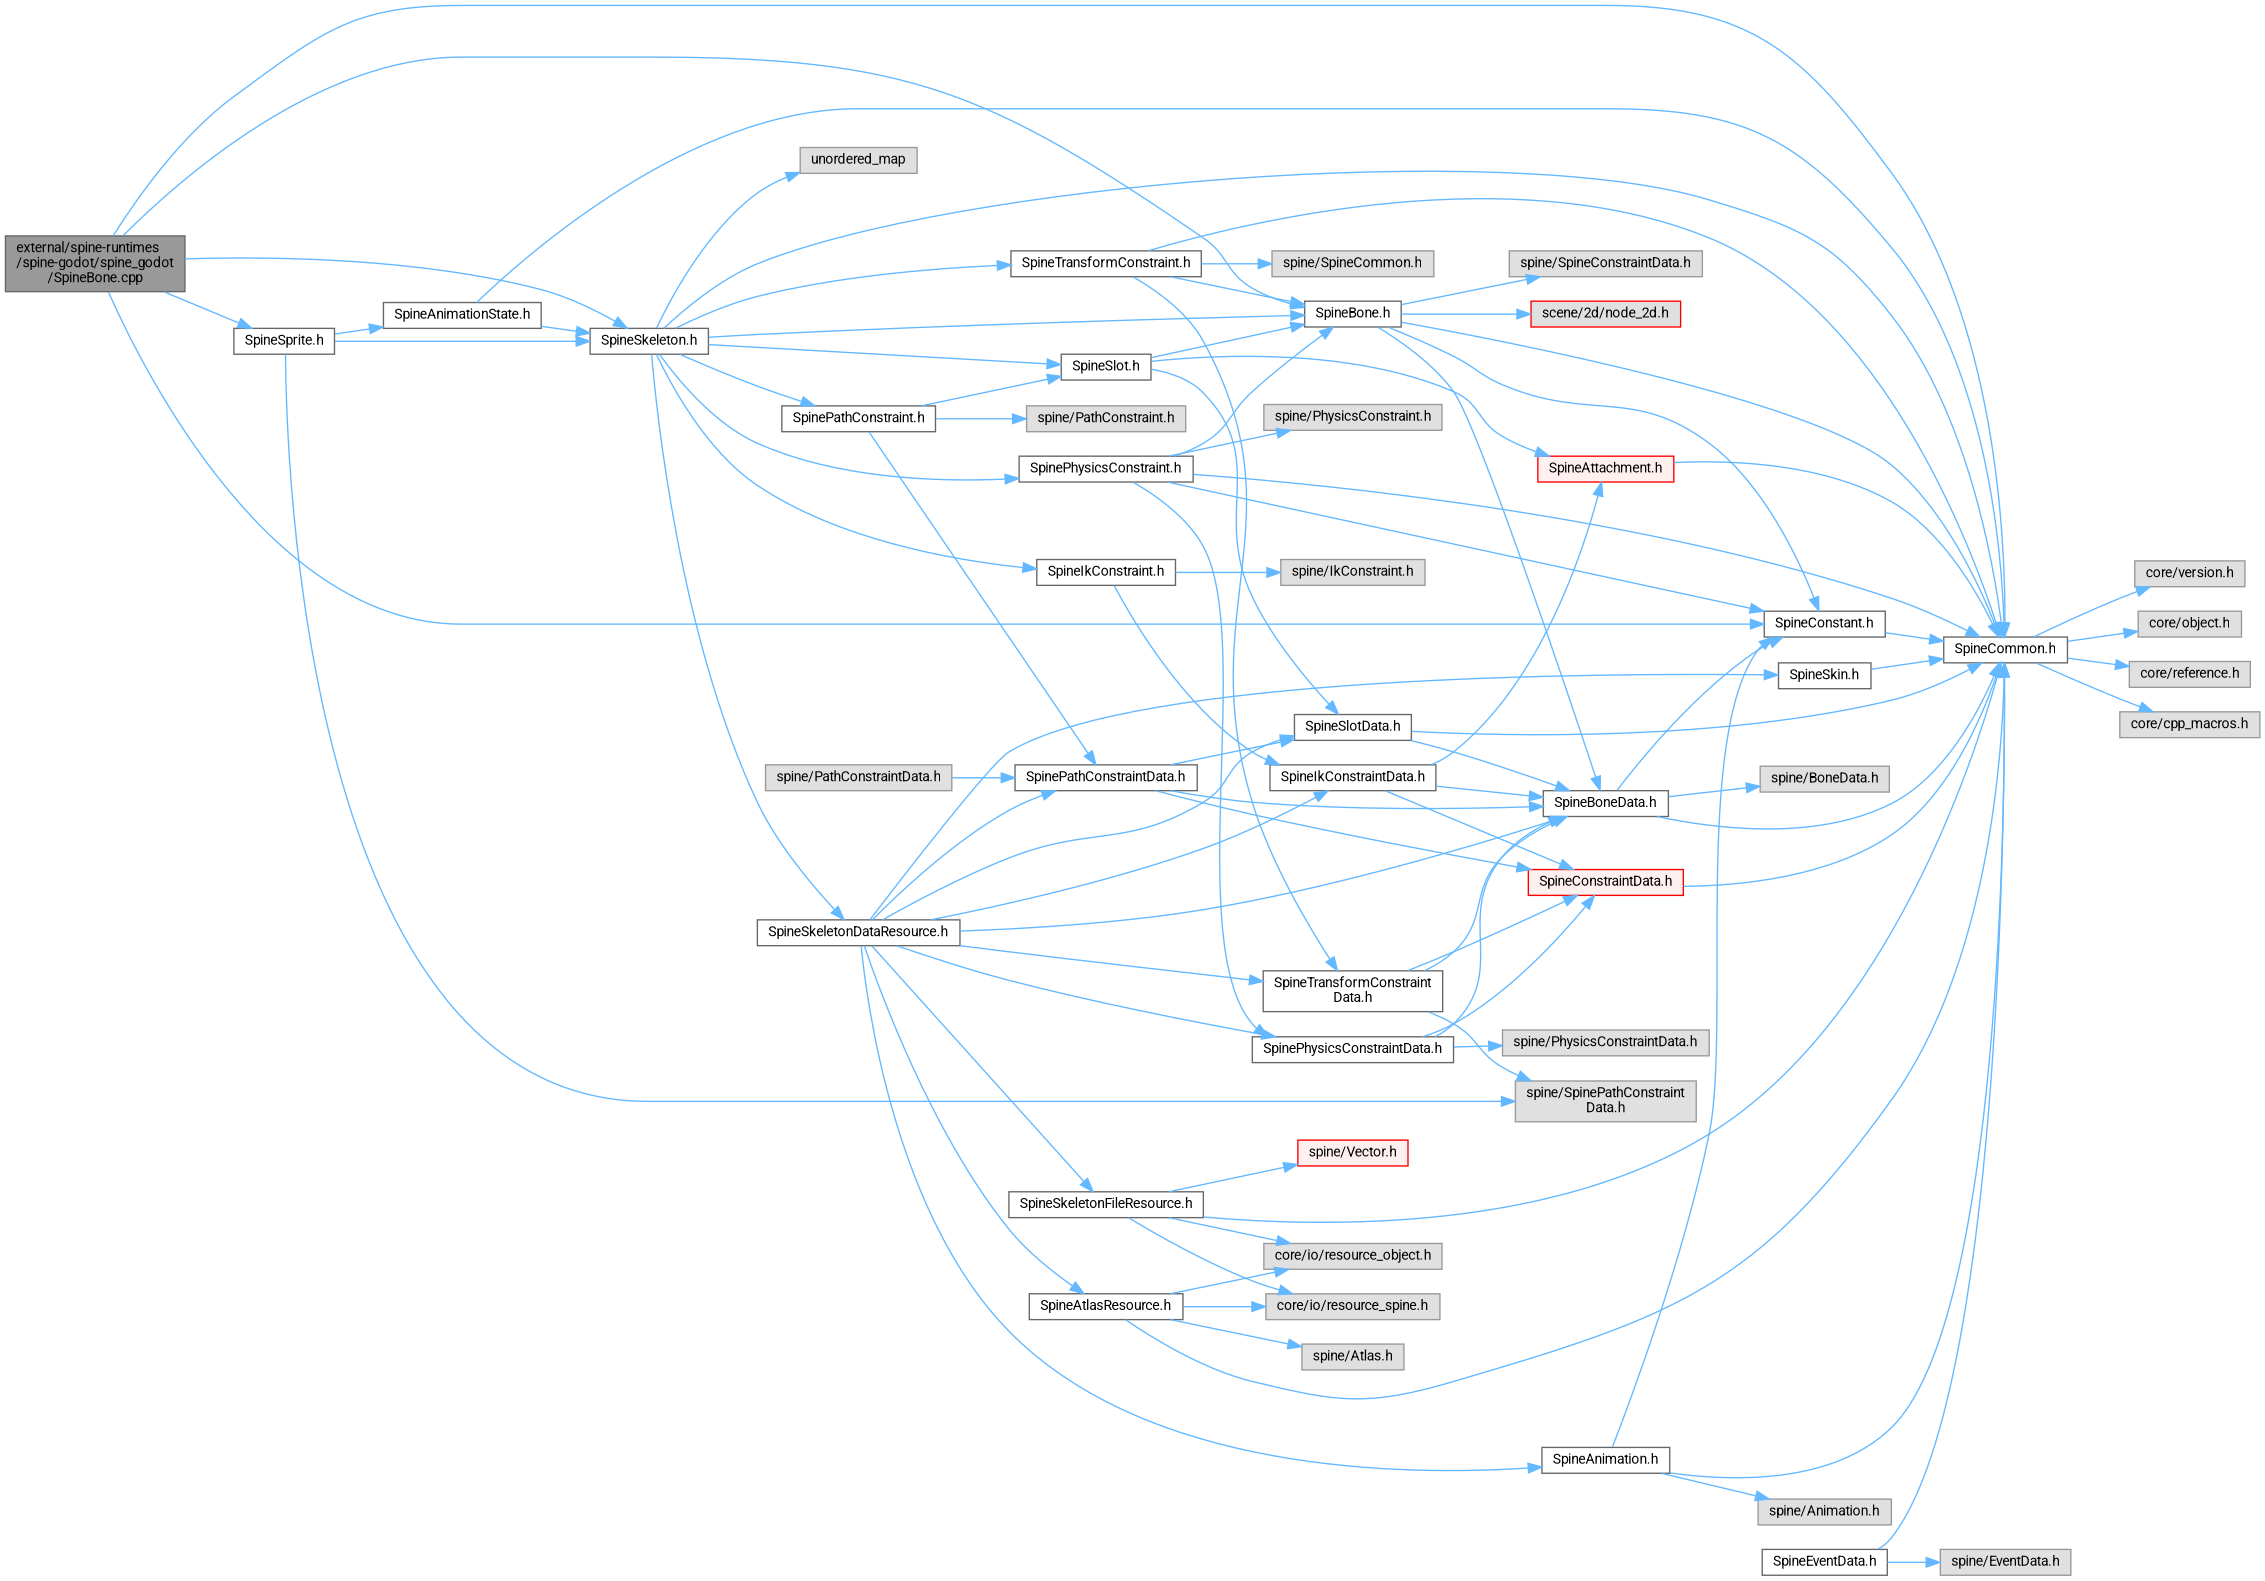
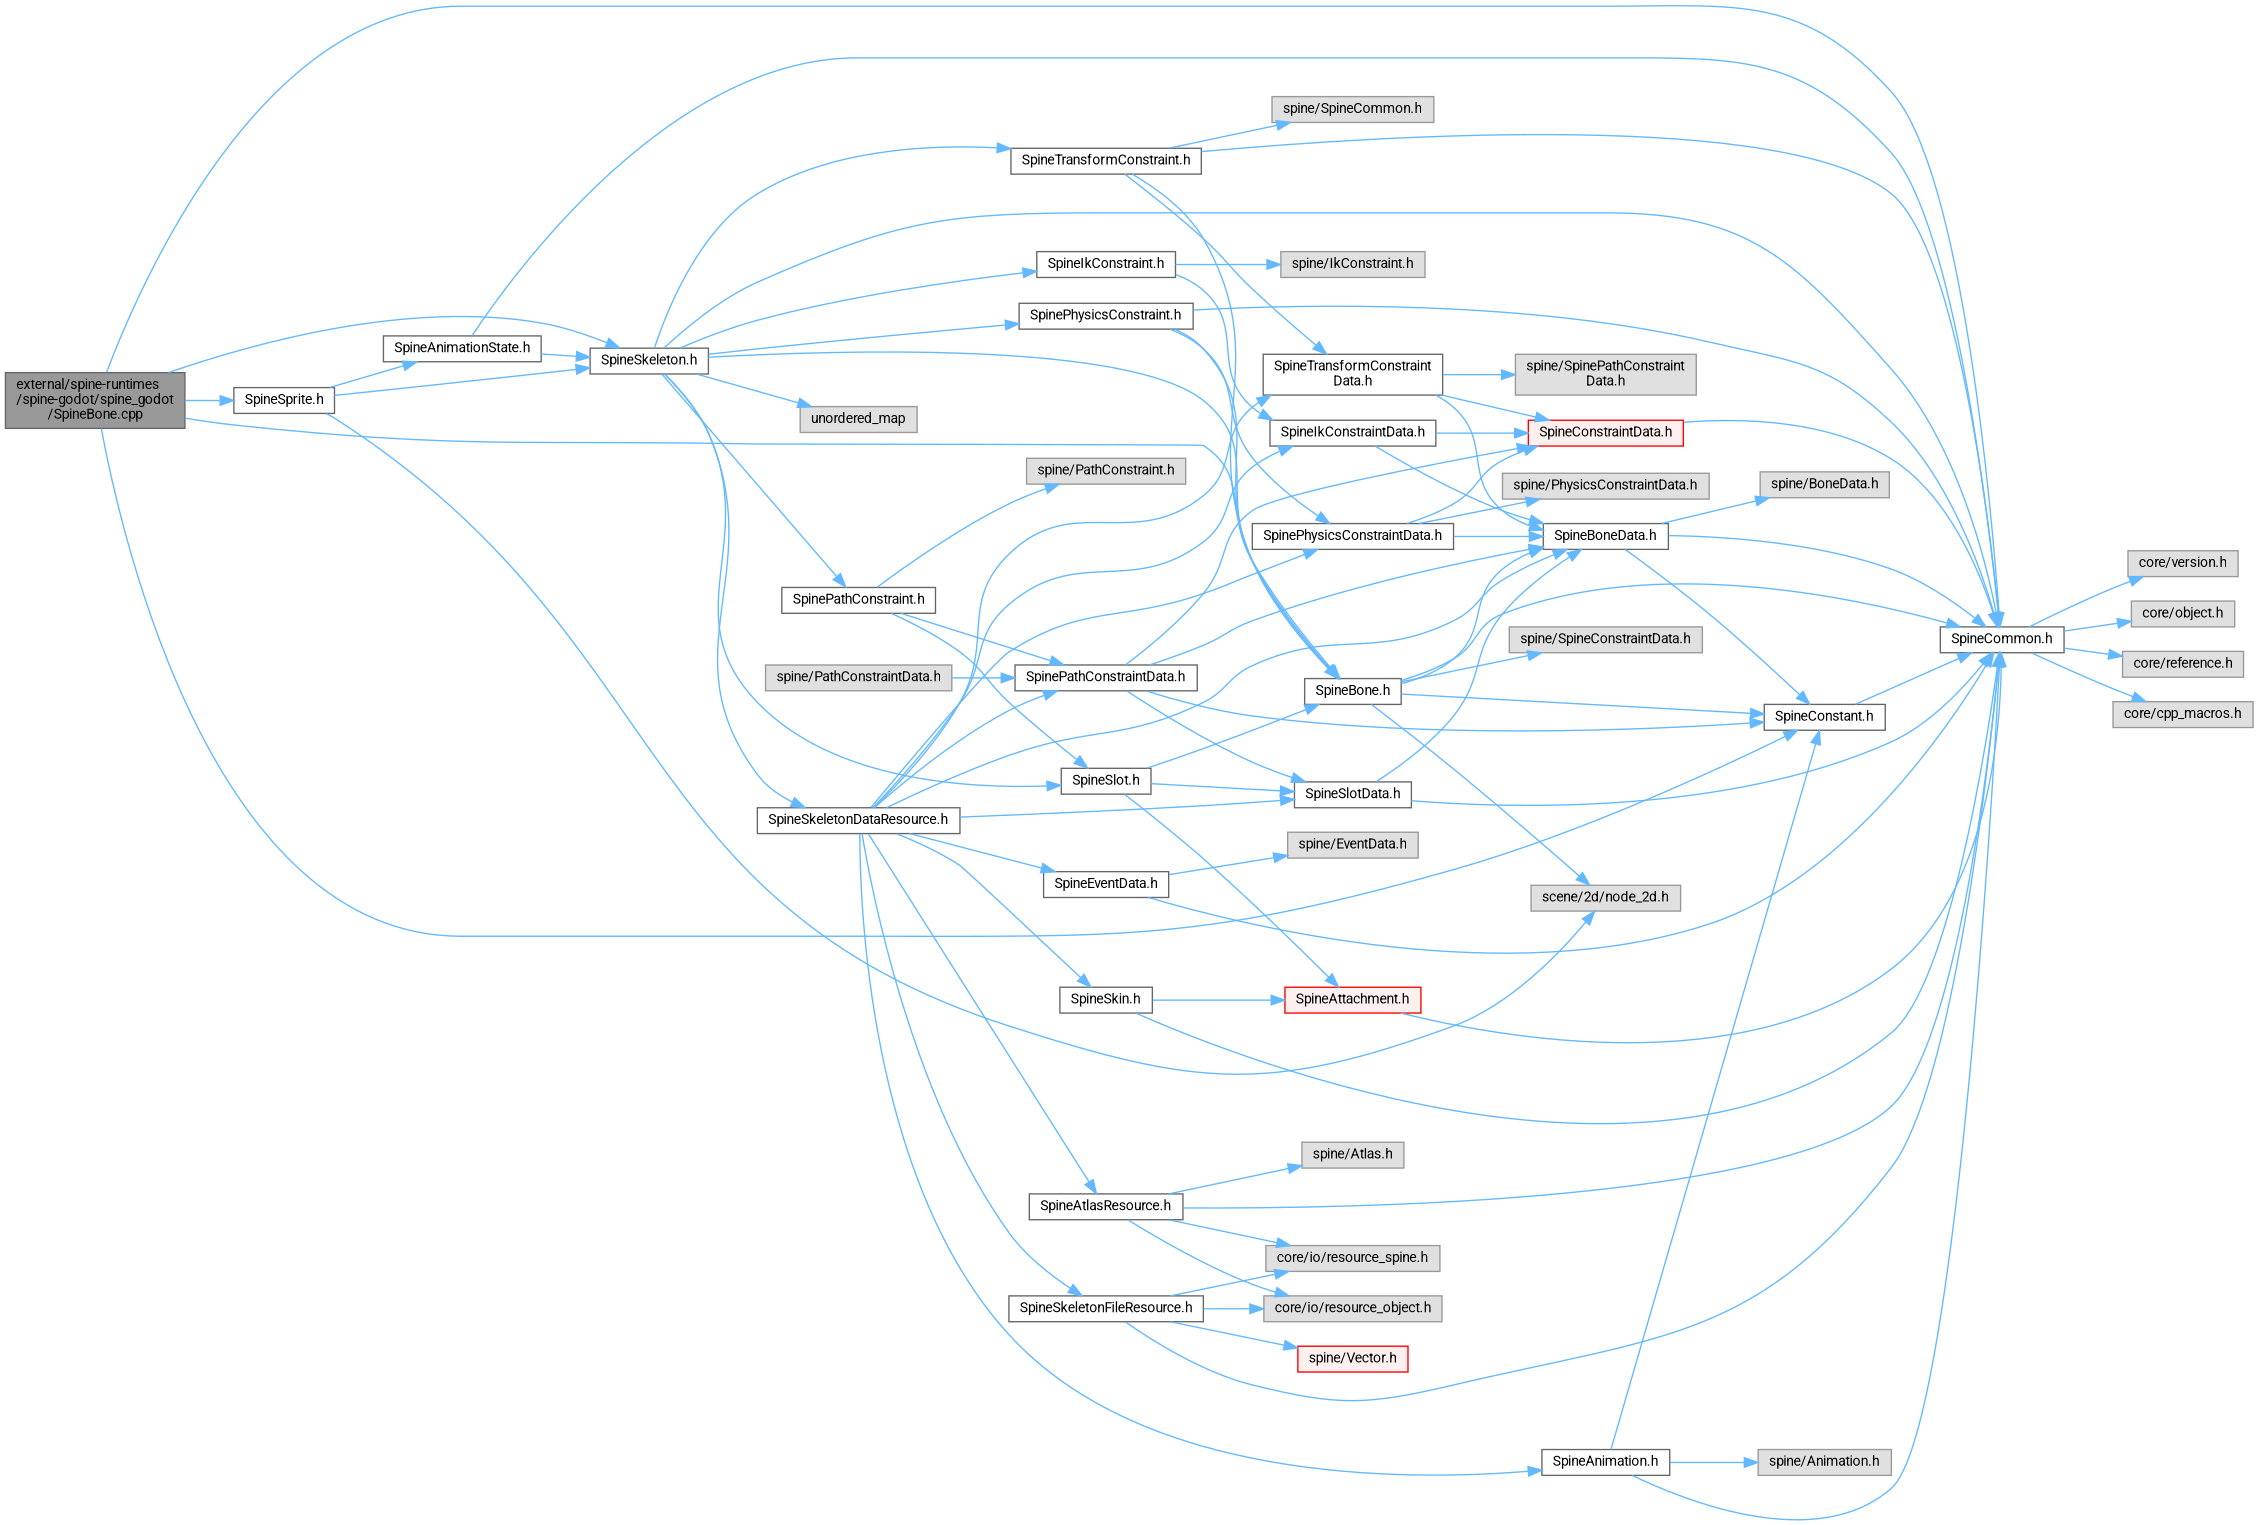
(1606, 314) -> (1606, 898)
(1353, 417) -> none
(1459, 545) -> (1462, 730)
(1538, 646) -> (1212, 1000)
none -> (976, 851)
(622, 1095) -> (805, 920)
